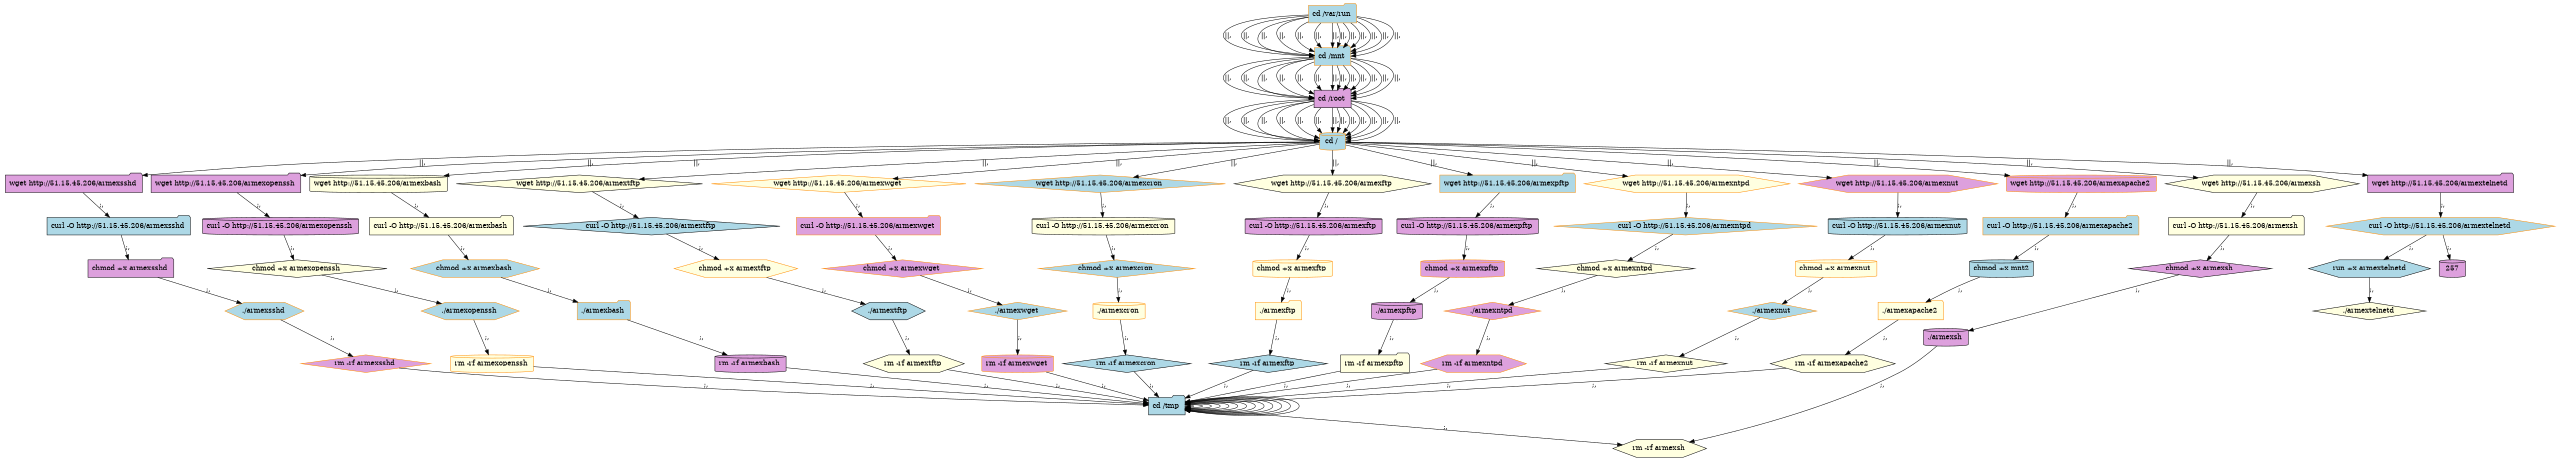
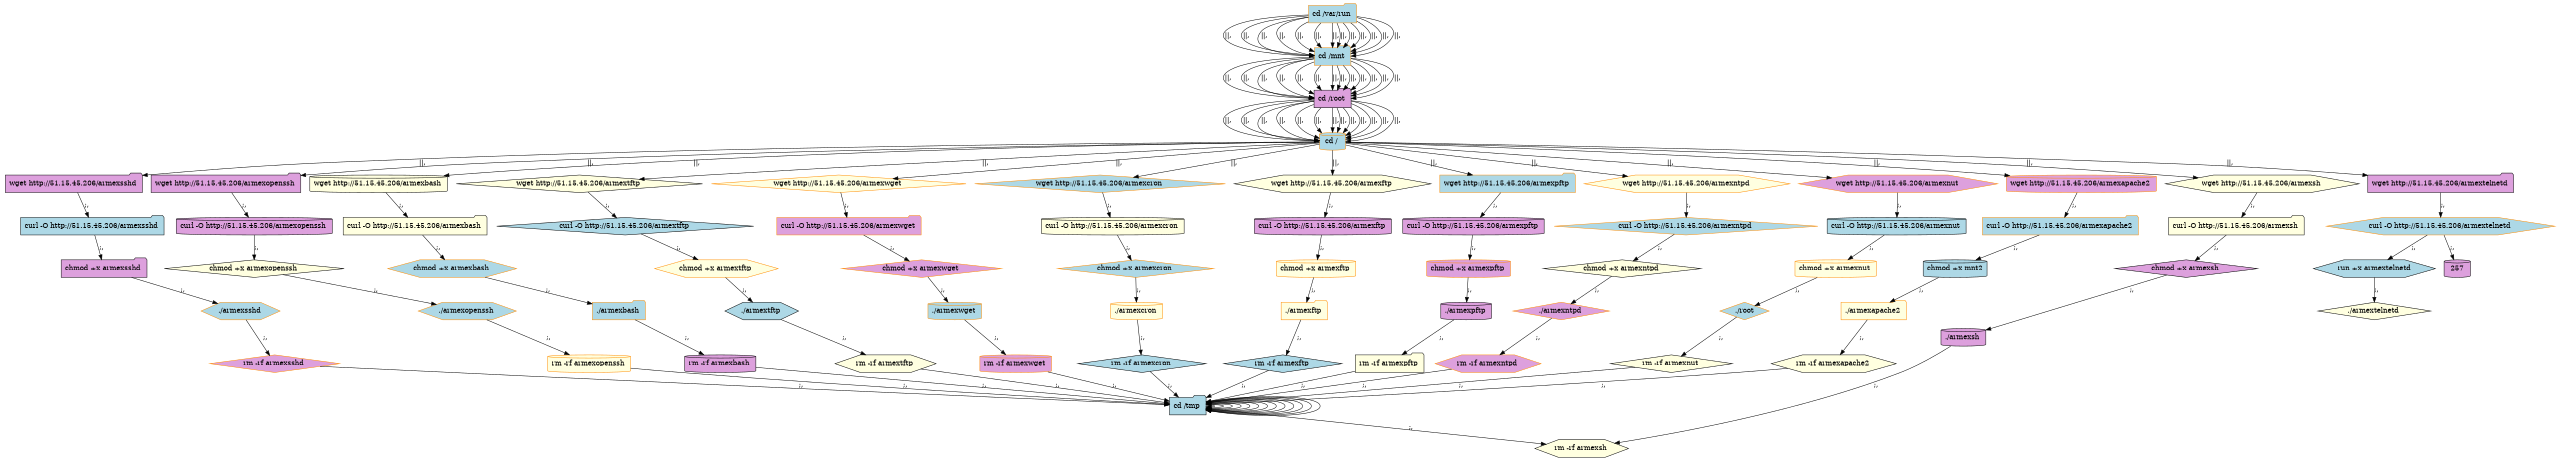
(1018, 311) -> (955, 311)
(1772, 311) -> (1745, 311)
